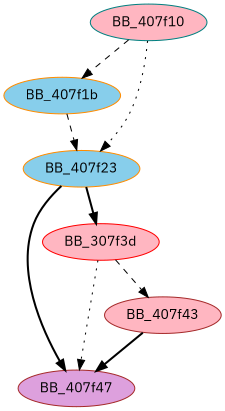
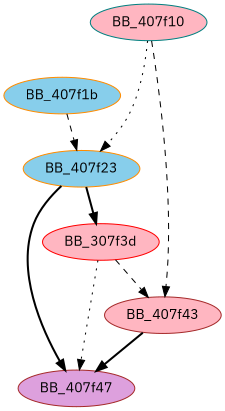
(109, 56) -> (166, 163)
